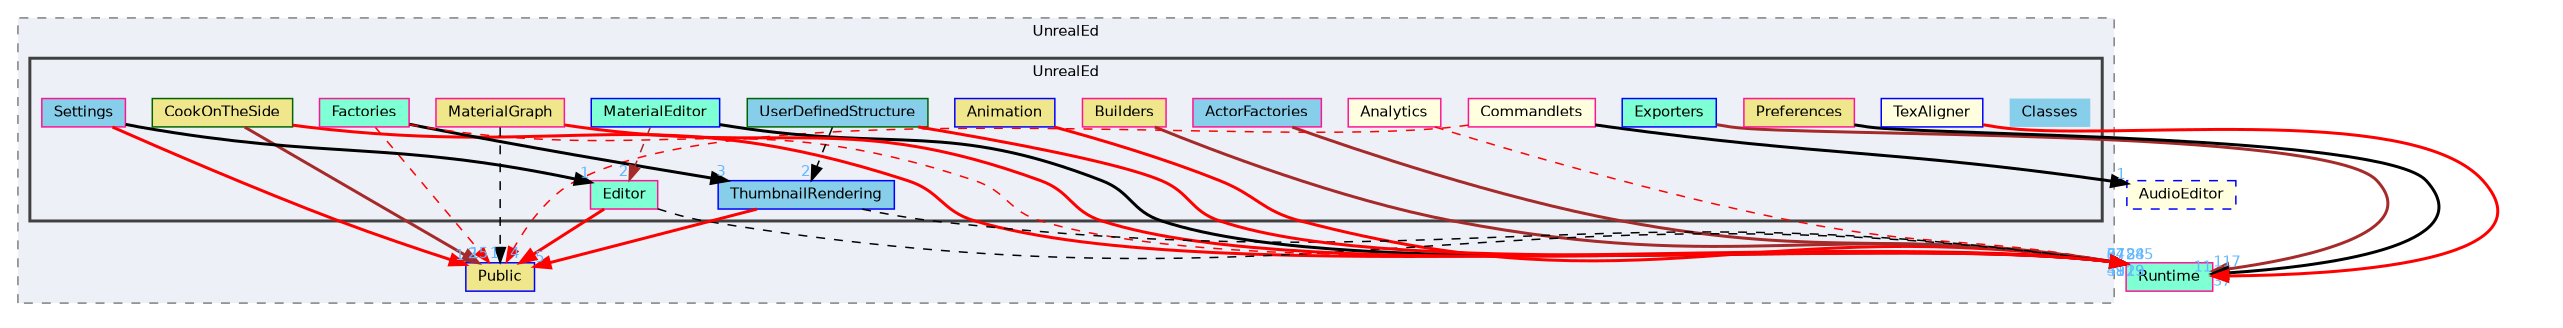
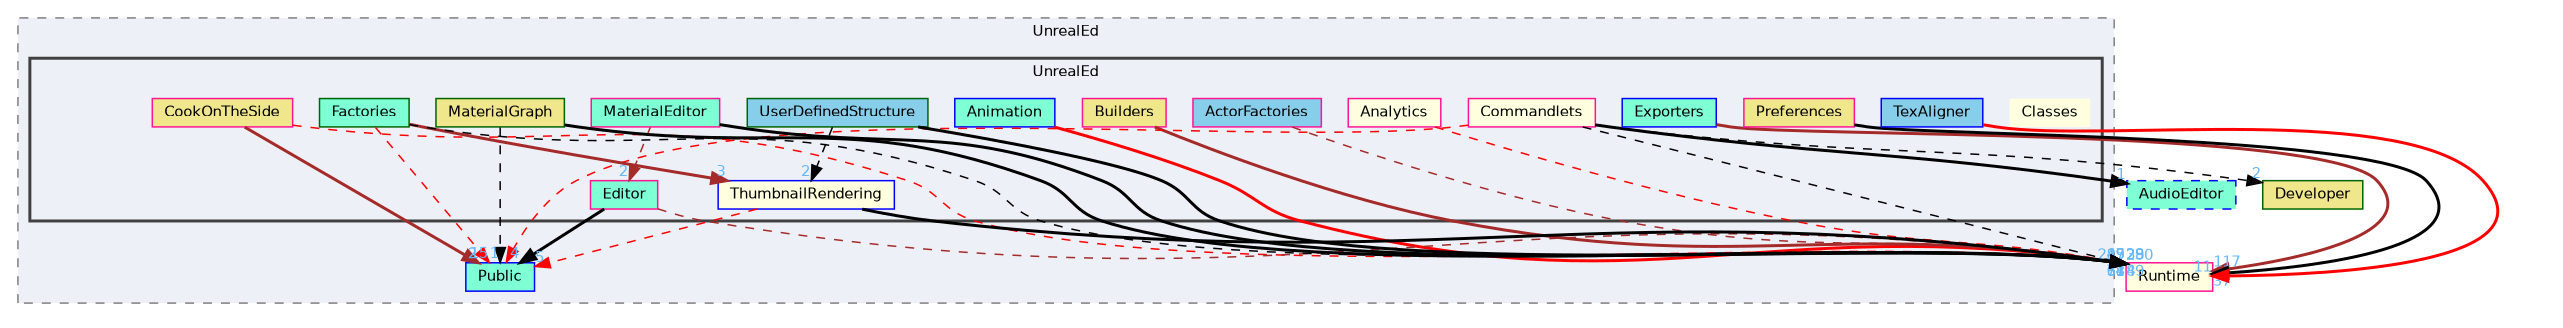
(84, 113) -> none
(222, 113) -> (222, 113)
(364, 113) -> (364, 113)
(500, 113) -> (500, 113)
(655, 113) -> (655, 113)
(1005, 113) -> (1005, 113)
(1932, 113) -> (1932, 113)
(2050, 113) -> (2050, 113)
(560, 152) -> (560, 152)
(928, 191) -> (928, 191)
none -> (1847, 193)
(806, 195) -> (806, 195)
(1064, 195) -> (1064, 195)
(2181, 195) -> (2181, 195)
none -> (2313, 195)
(1002, 196) -> (1002, 196)
(1572, 211) -> (1572, 211)
(1262, 231) -> (1262, 231)
(569, 232) -> (569, 232)
(654, 236) -> (654, 236)
(1486, 238) -> (1486, 238)
(1128, 258) -> (1128, 258)
(500, 277) -> (500, 277)
(2169, 277) -> (2169, 277)
